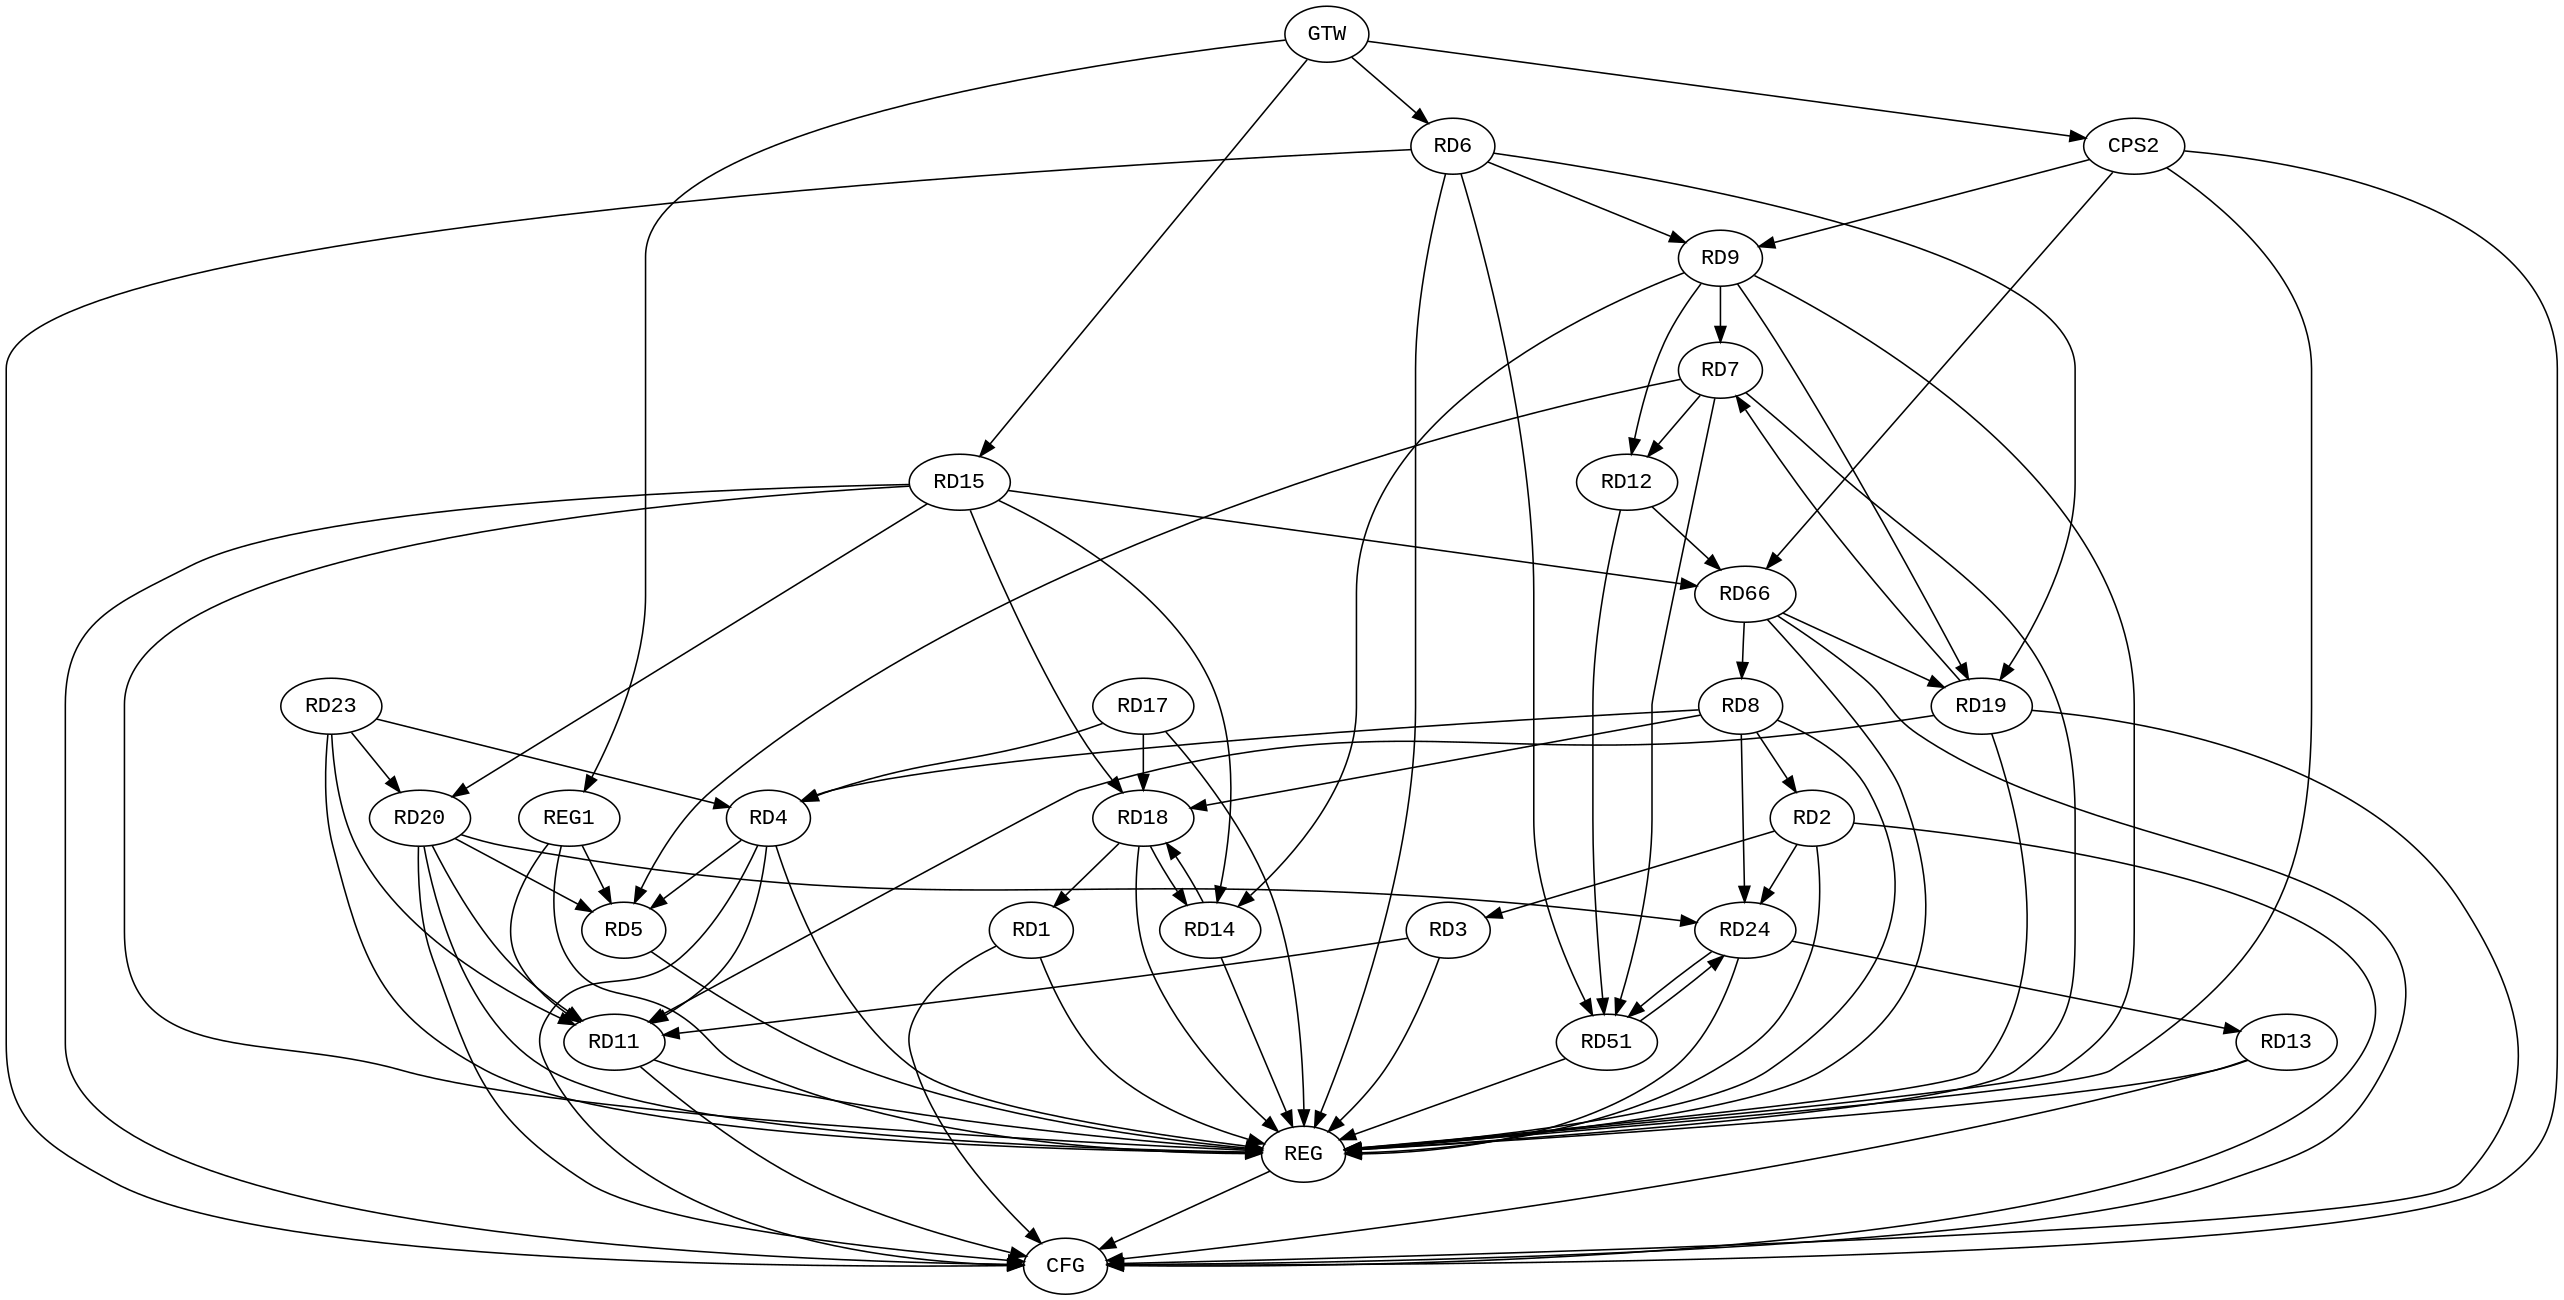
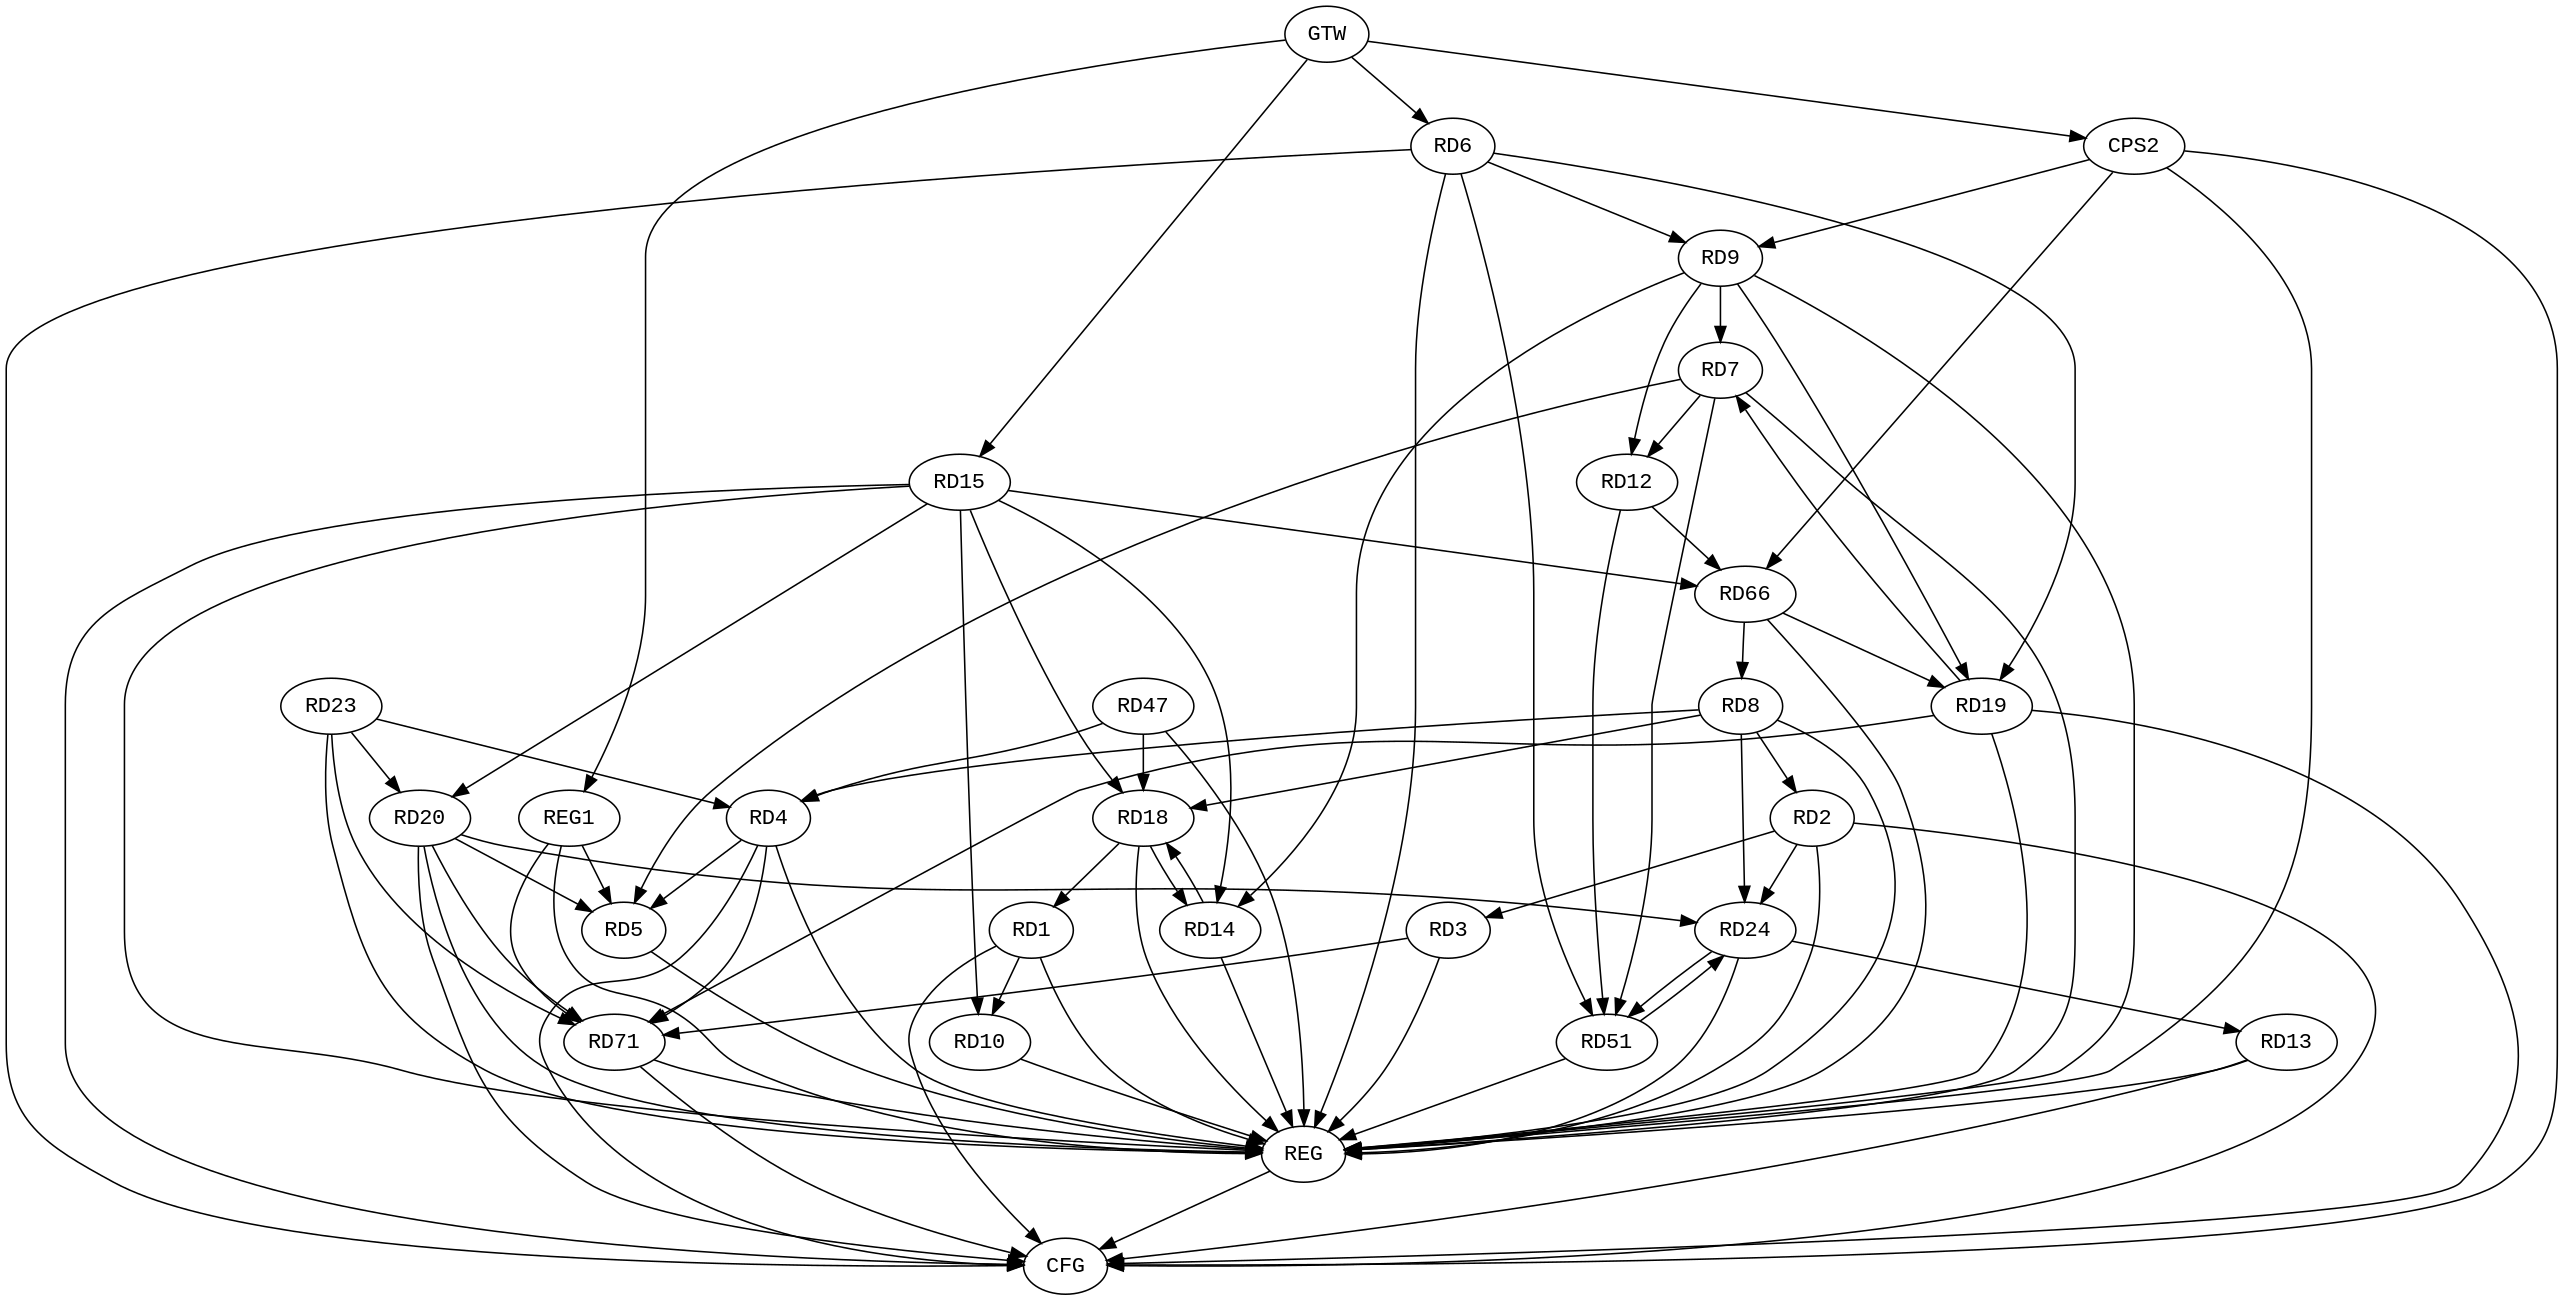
(1143, 706) -> (1143, 706)
(614, 1042) -> (614, 1042)
none -> (980, 1042)
(2192, 1190) -> none
